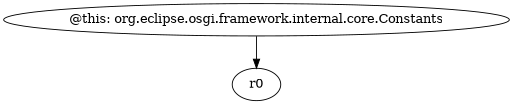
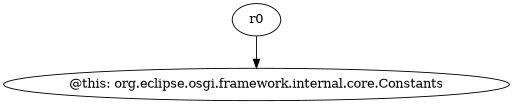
(256, 48) -> (256, 48)
